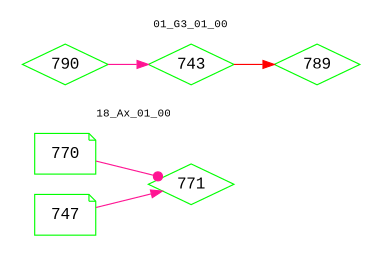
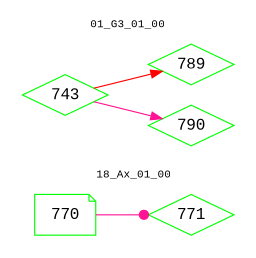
(122, 64) -> (122, 109)
(65, 215) -> none
